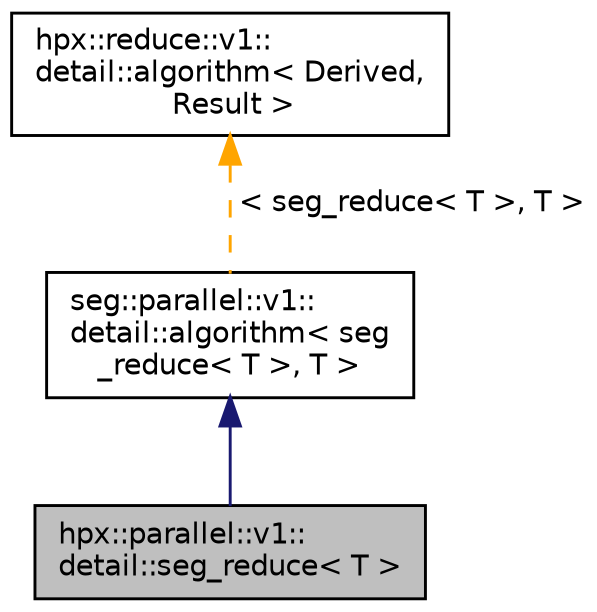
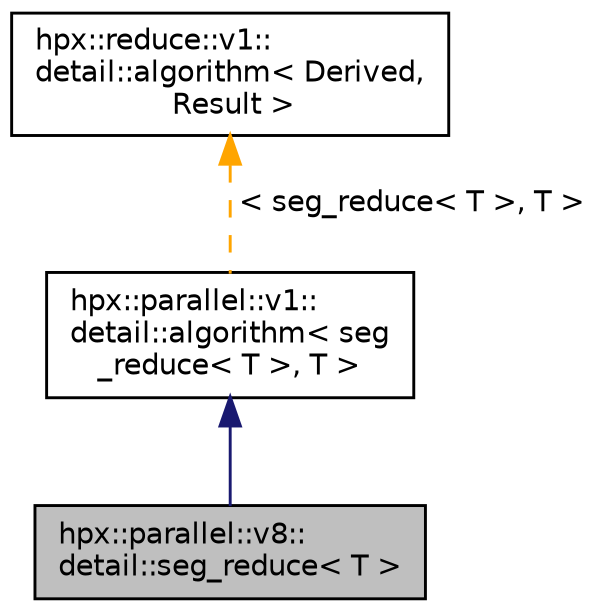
(230, 335) -> (230, 335)
(230, 552) -> (230, 552)
